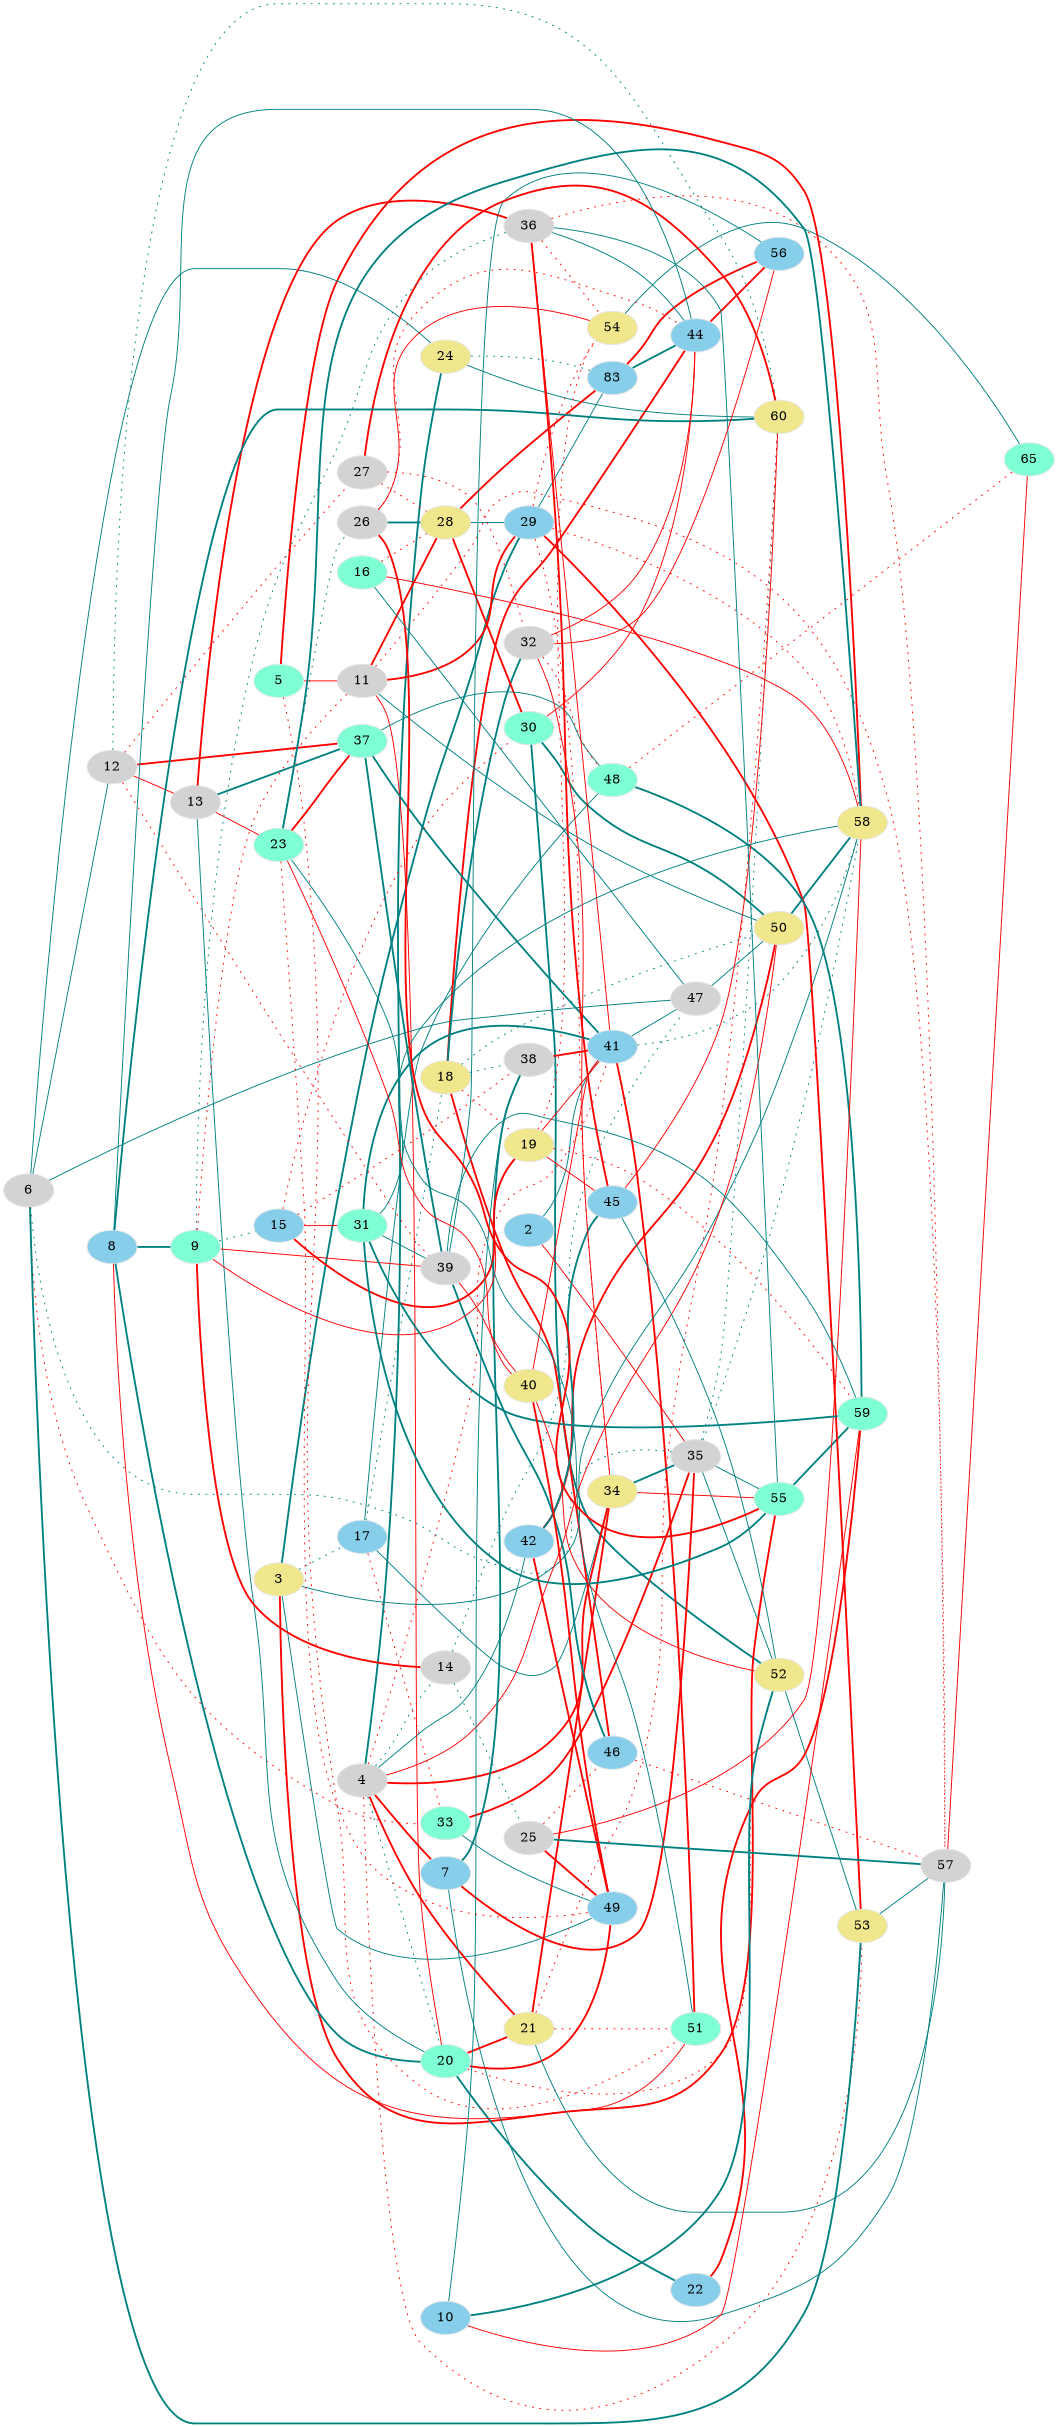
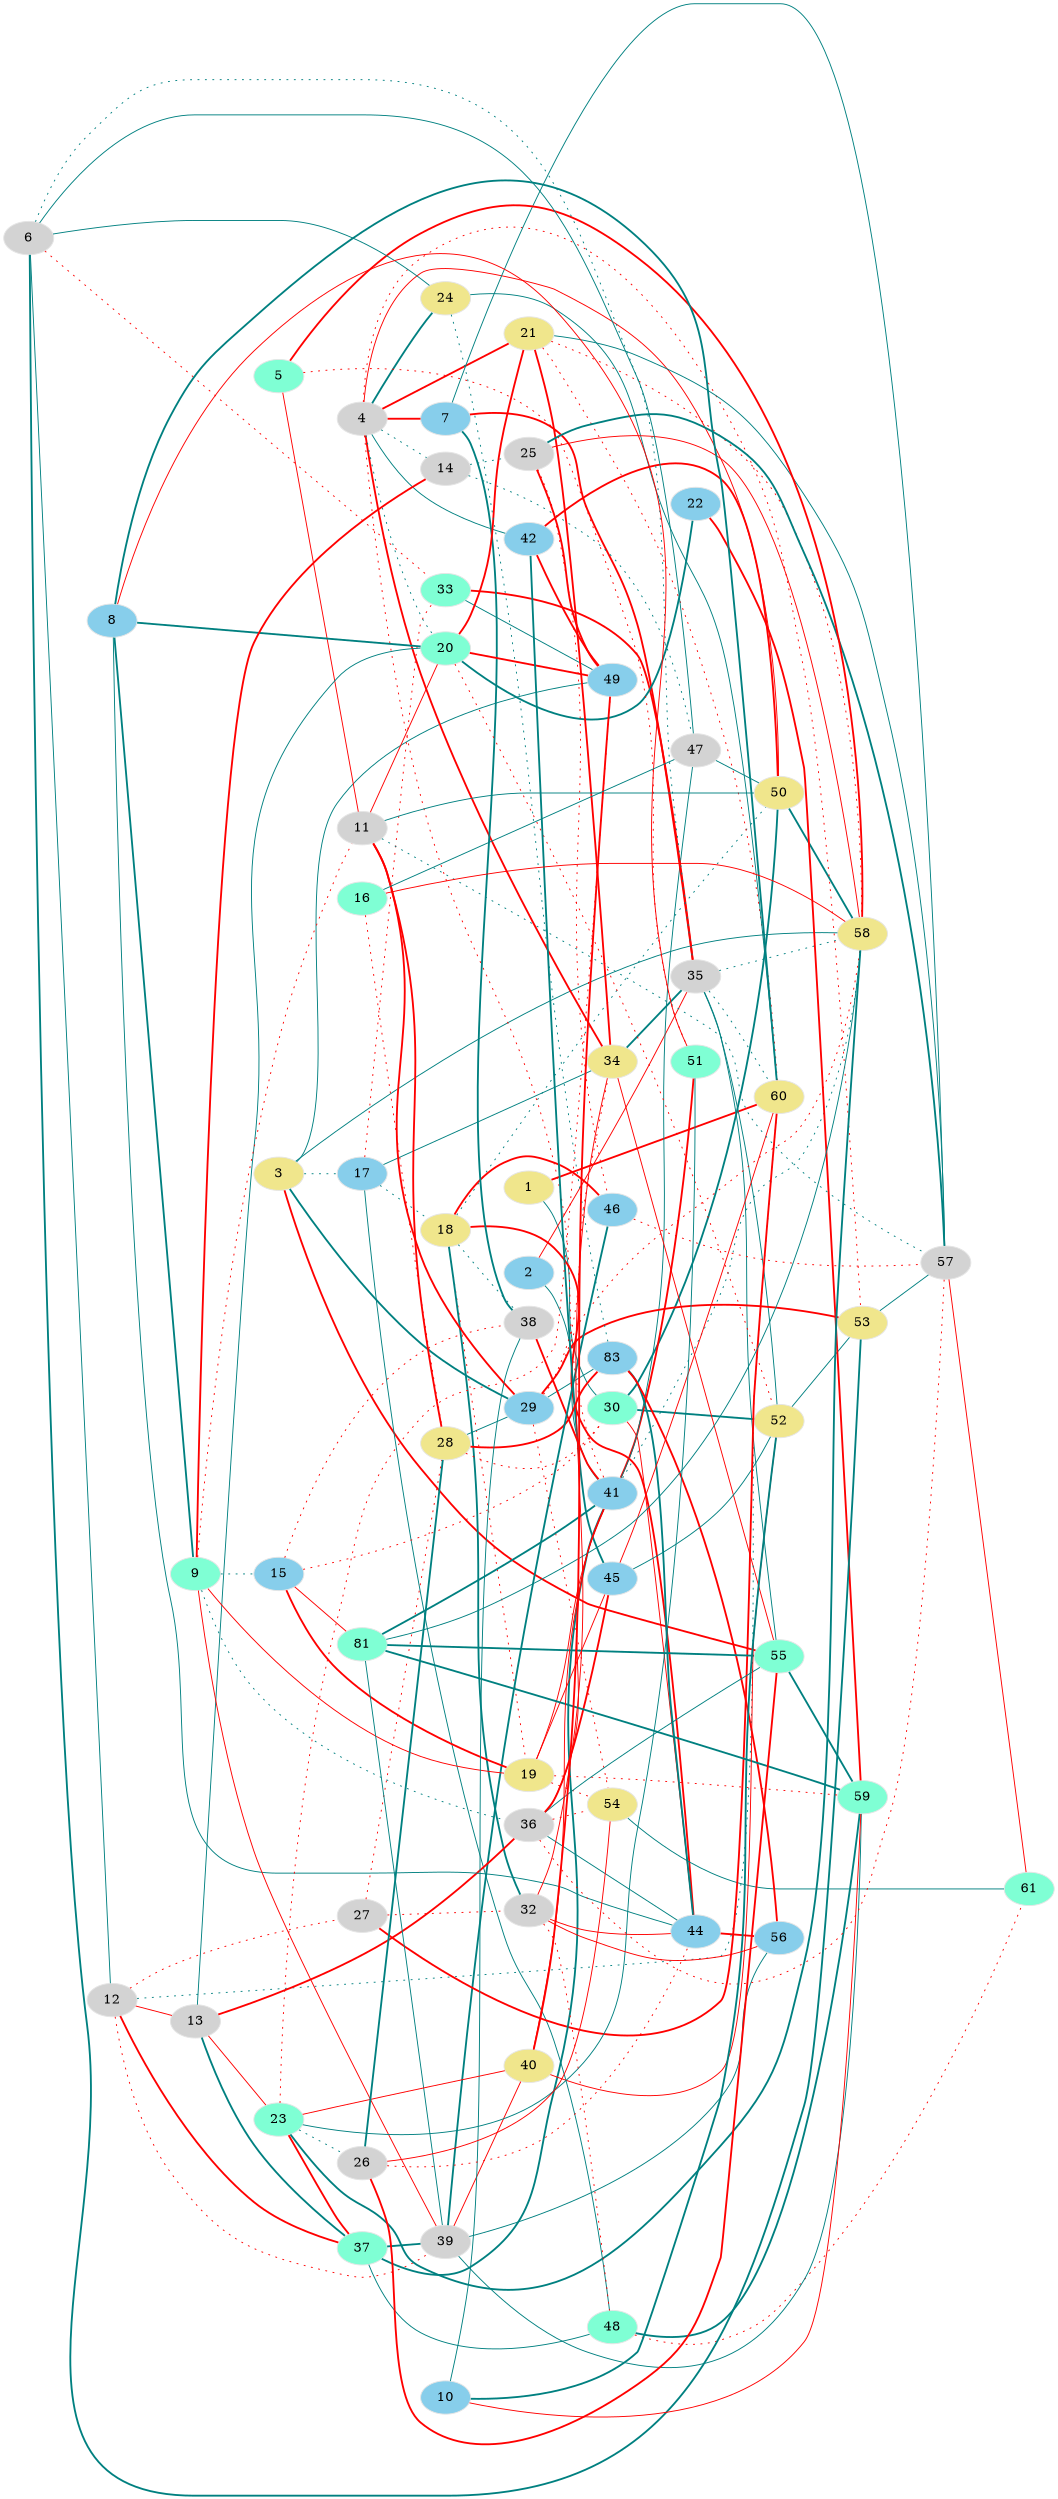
(1029, 459) -> (1029, 1889)
(491, 634) -> (533, 1468)
(912, 950) -> (686, 1014)
none -> (529, 1188)
(362, 1226) -> (362, 1644)
(612, 2029) -> (830, 635)
